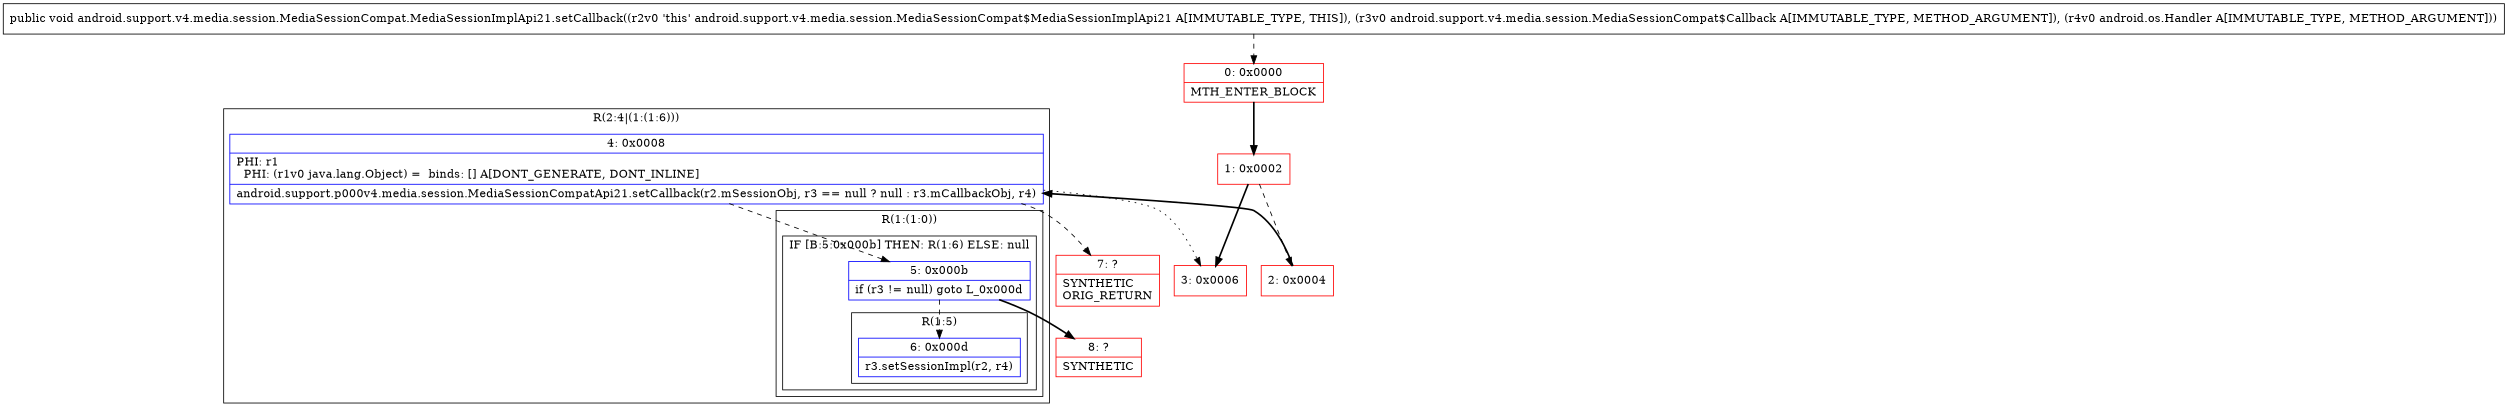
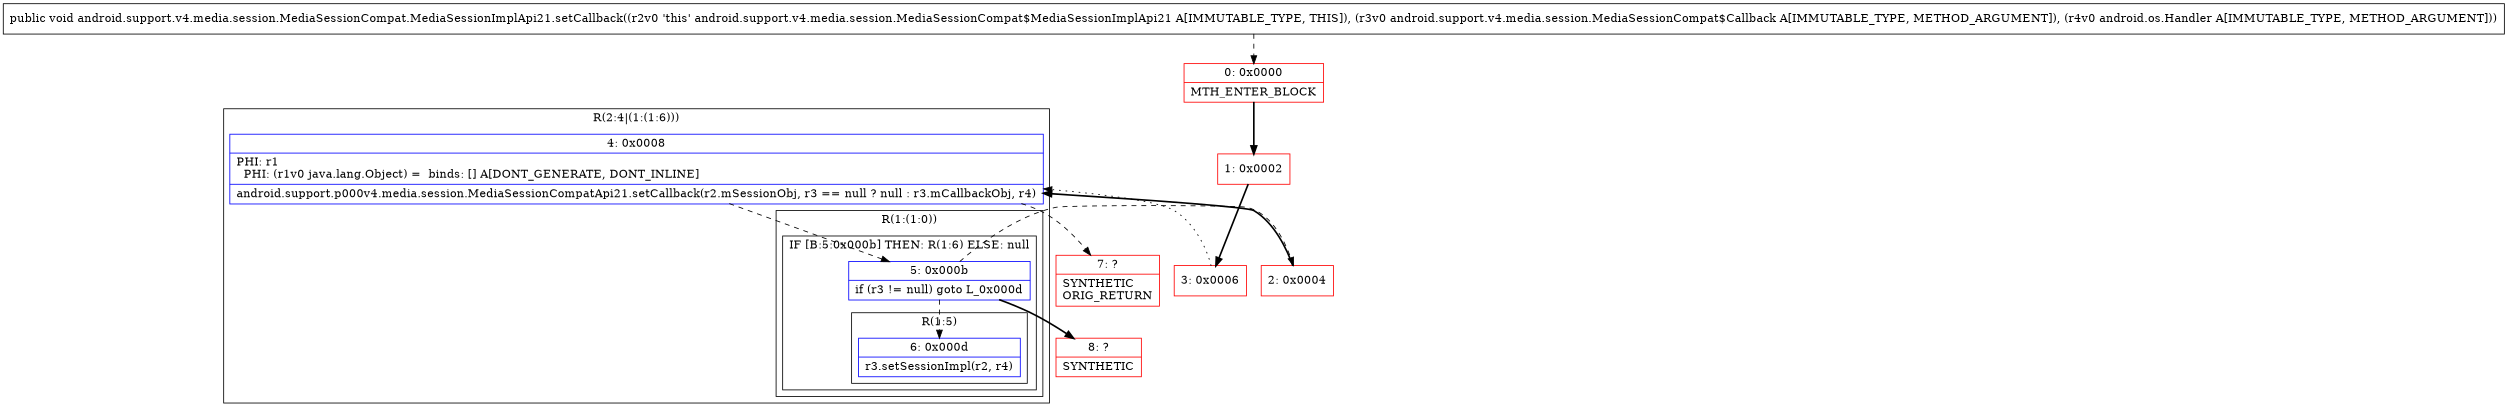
(1146, 205) -> (1175, 211)
(1274, 221) -> (1130, 206)
